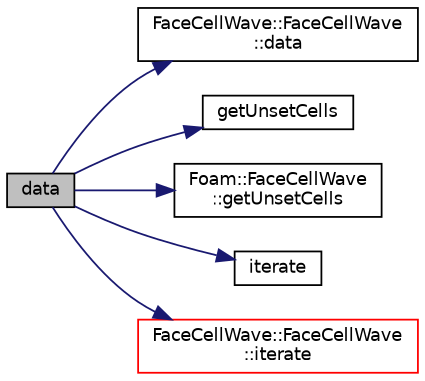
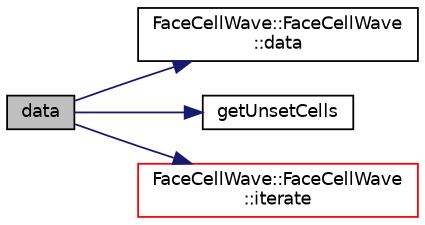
(278, 190) -> none
(278, 268) -> none
